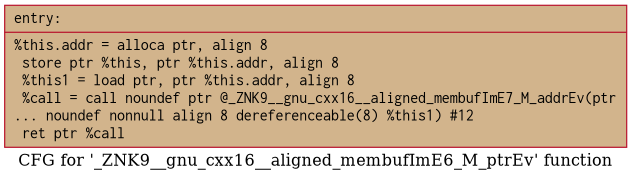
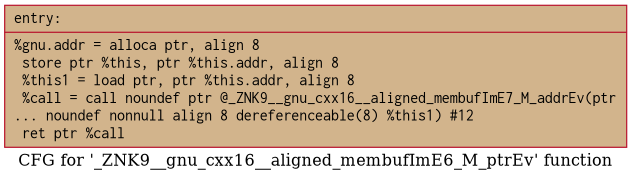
(141, 45) -> (137, 45)
